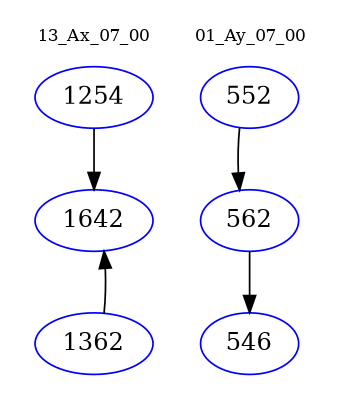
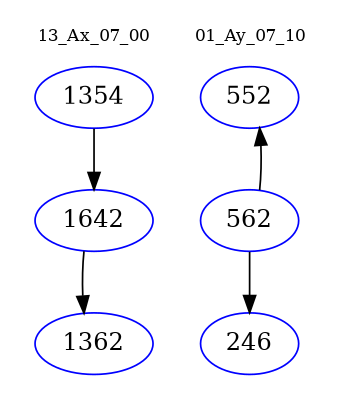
(250, 37) -> (250, 37)
(94, 97) -> (94, 97)
(238, 150) -> (261, 168)
(105, 291) -> (83, 274)
(250, 344) -> (250, 344)
